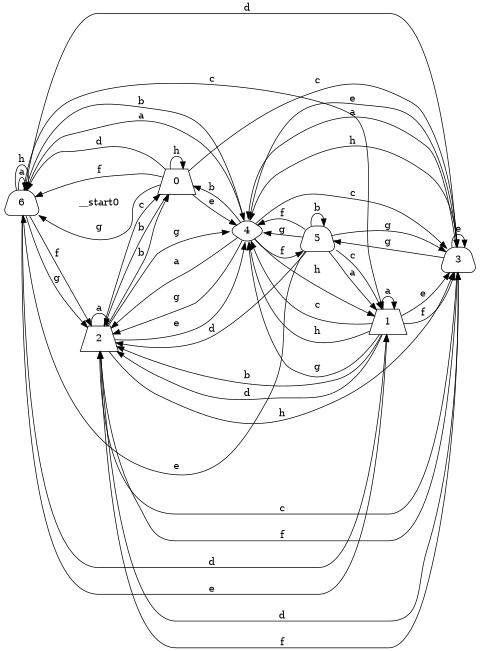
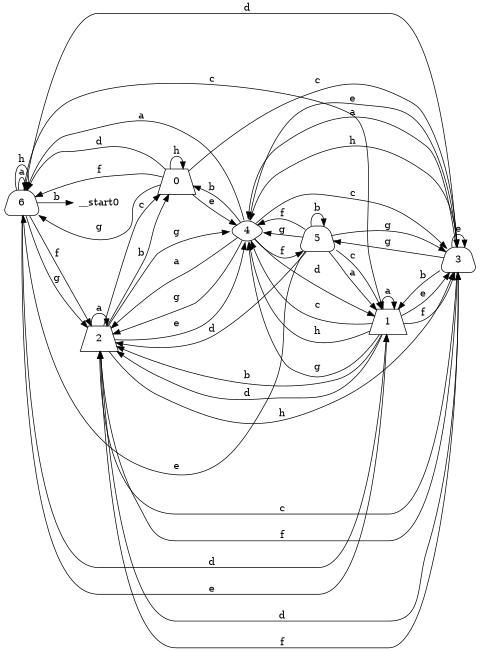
(141, 107) -> (51, 203)
(133, 255) -> none
(318, 270) -> (318, 270)
none -> (420, 286)
